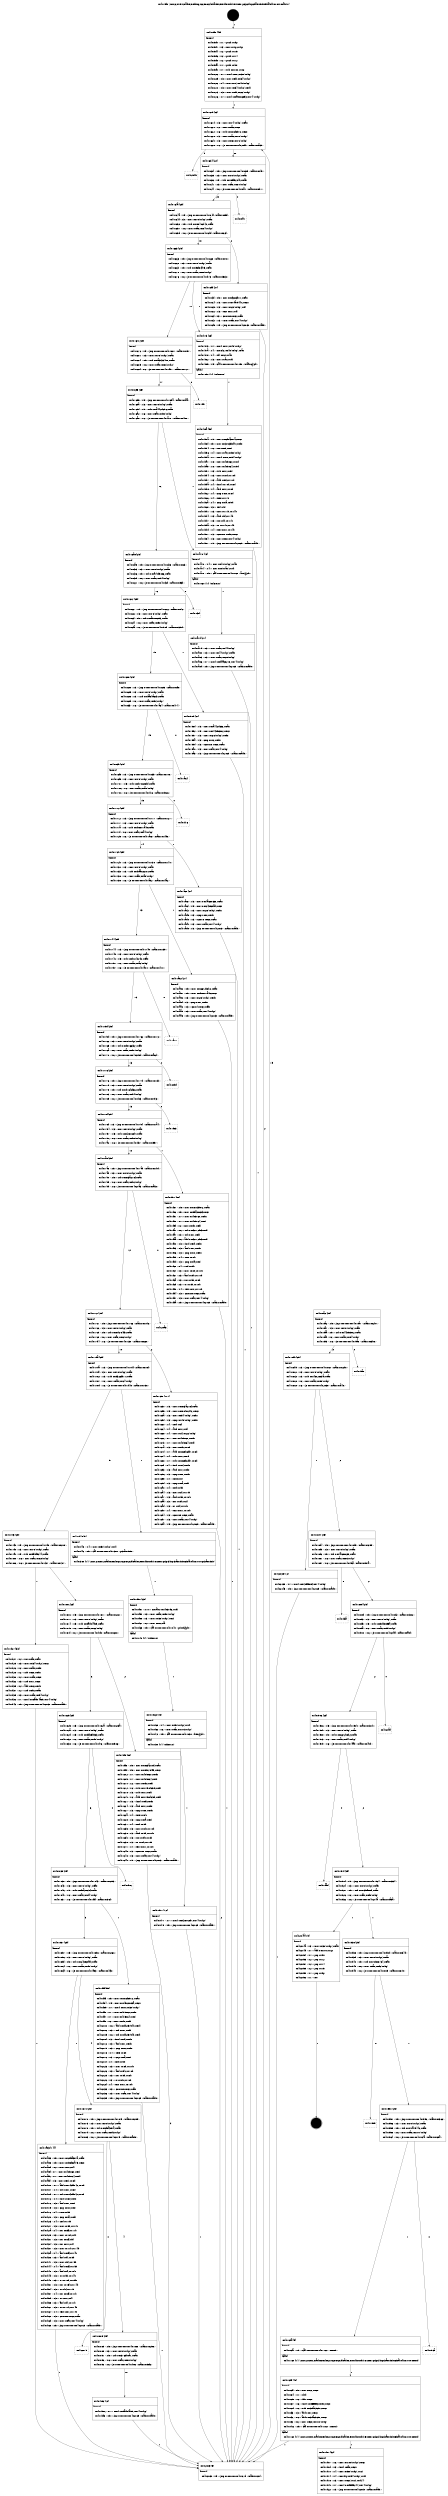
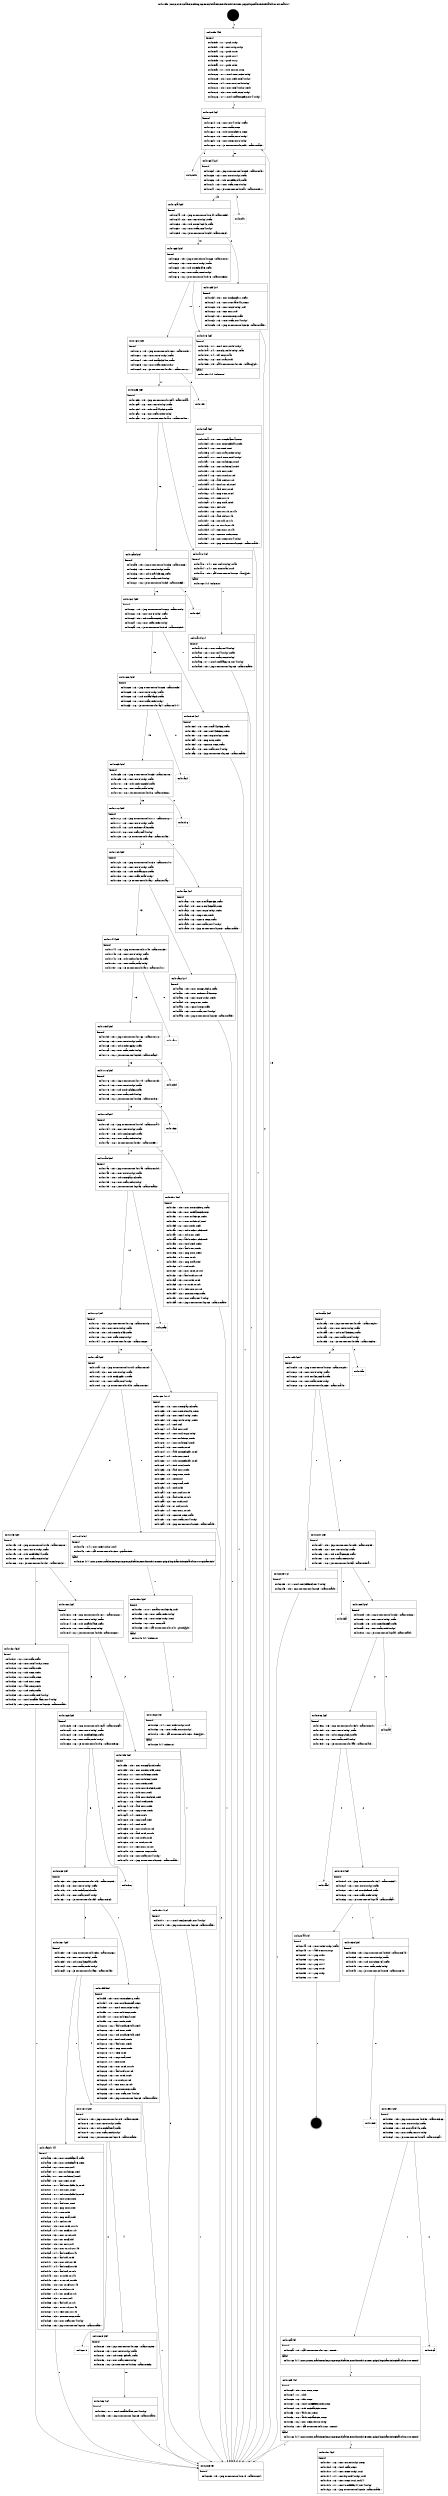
(228, 401) -> none
(394, 2039) -> none
